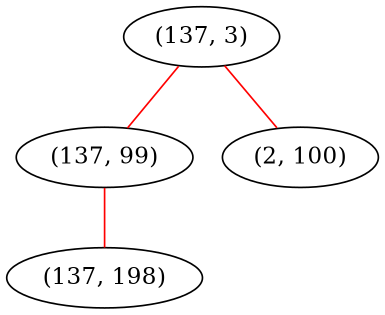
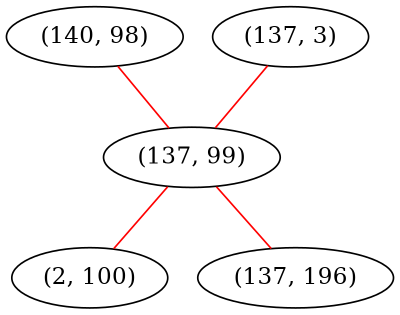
none -> (95, 37)
(251, 97) -> (141, 218)
(105, 278) -> (296, 278)
